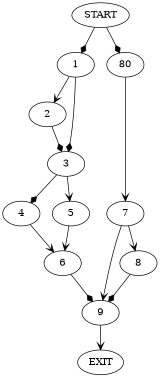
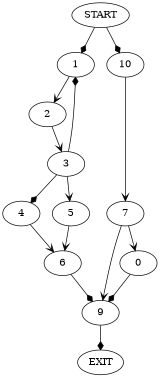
(125, 65) -> (125, 65)
(74, 110) -> (73, 119)
(55, 135) -> (56, 136)
(138, 263) -> (138, 263)
(101, 334) -> (101, 333)
